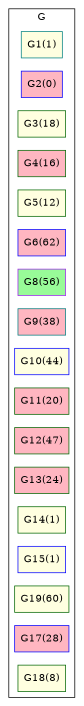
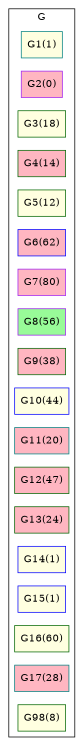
(42, 84) -> (42, 84)
(42, 164) -> (42, 164)
none -> (42, 282)
(42, 322) -> (42, 362)
(42, 401) -> (42, 441)
(42, 520) -> (42, 560)
(42, 599) -> (42, 639)
(42, 639) -> (42, 678)
(42, 678) -> (42, 718)
